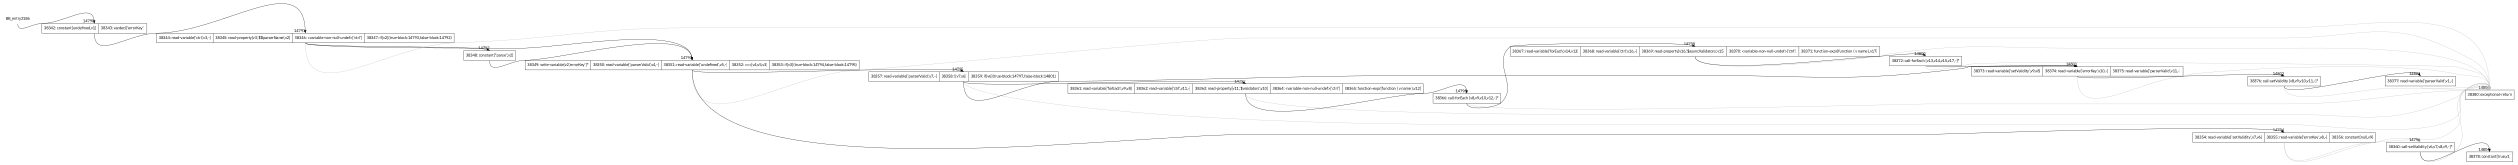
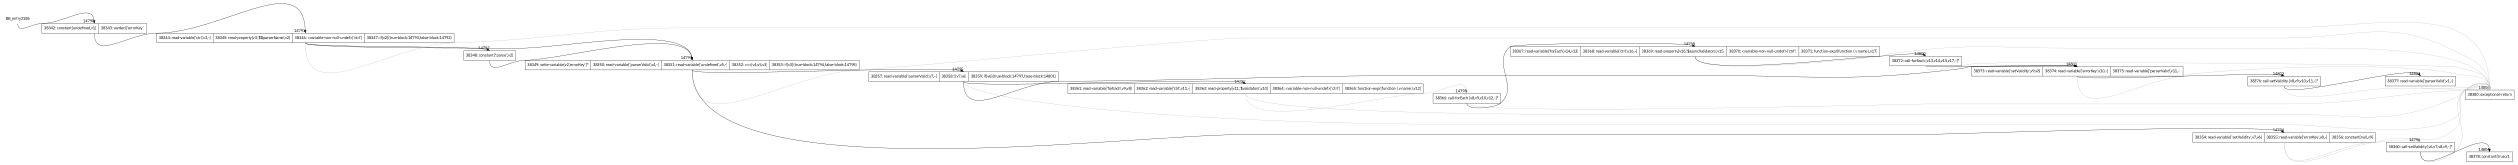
(1355, 103) -> (1355, 103)
